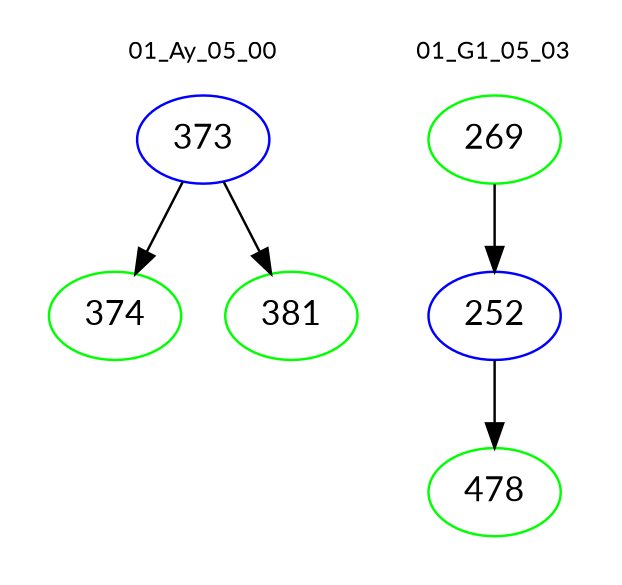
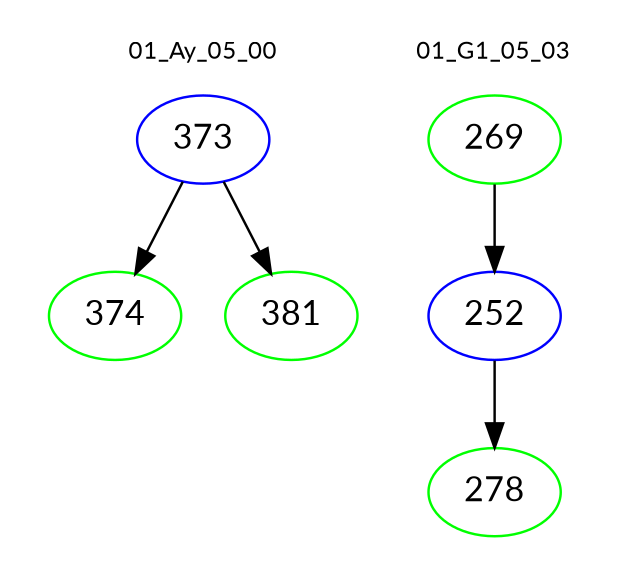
(495, 492) -> (495, 492)
